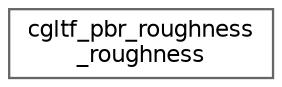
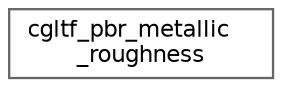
(141, 44) -> (141, 44)
